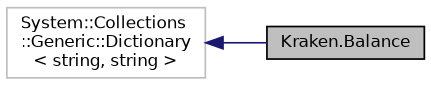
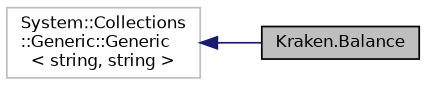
(106, 43) -> (104, 43)
